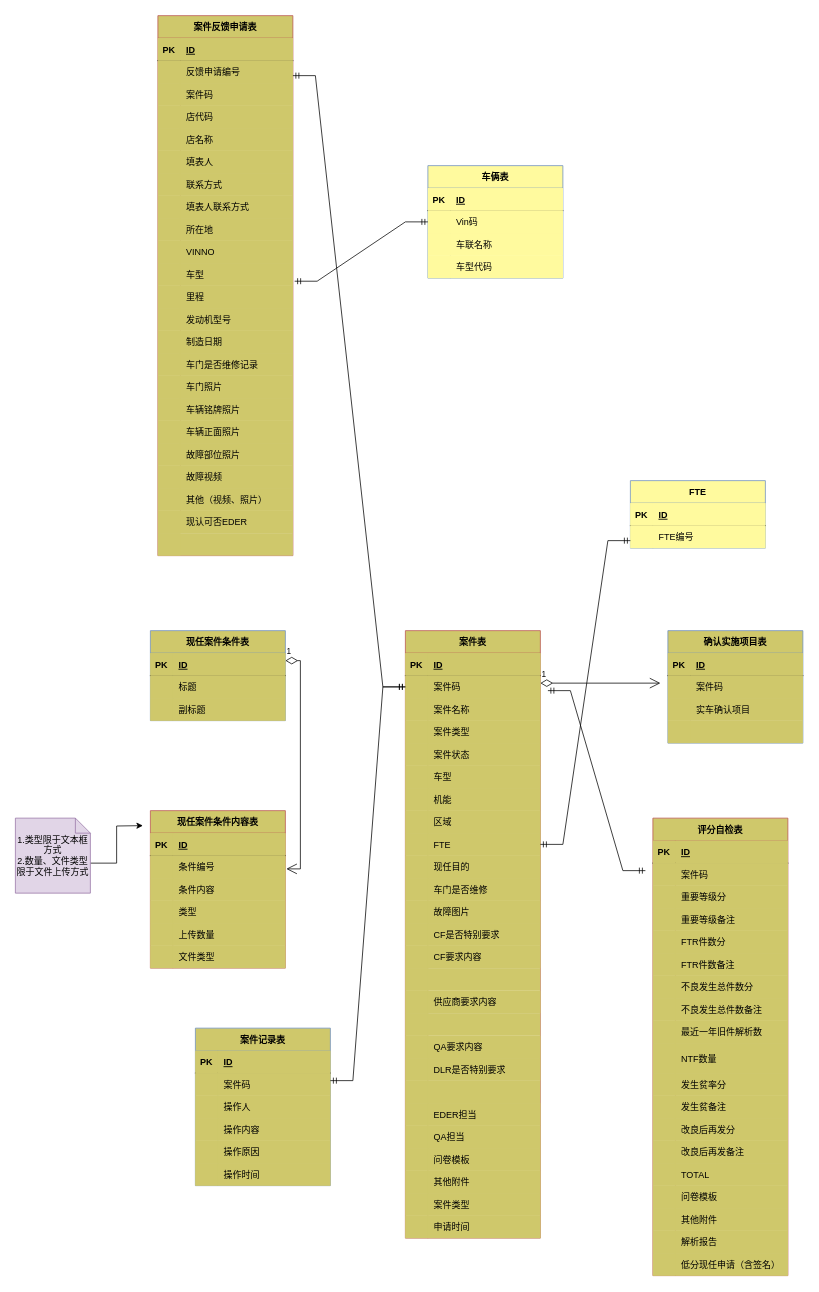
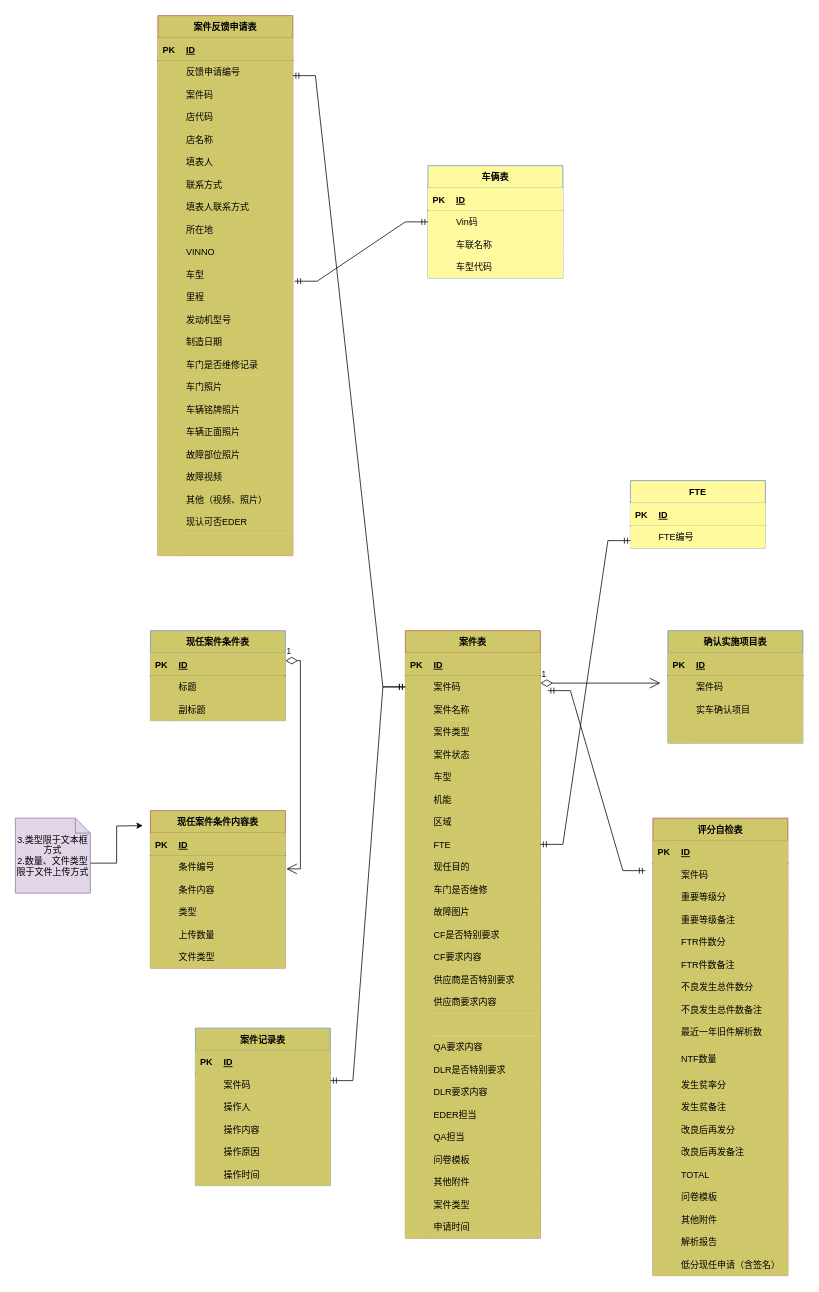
(53, 855) -> (53, 855)
none -> (484, 979)
none -> (484, 1092)
